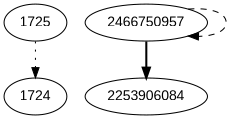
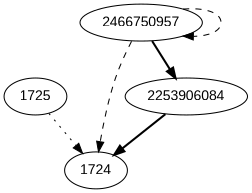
none -> (112, 90)
none -> (144, 131)
